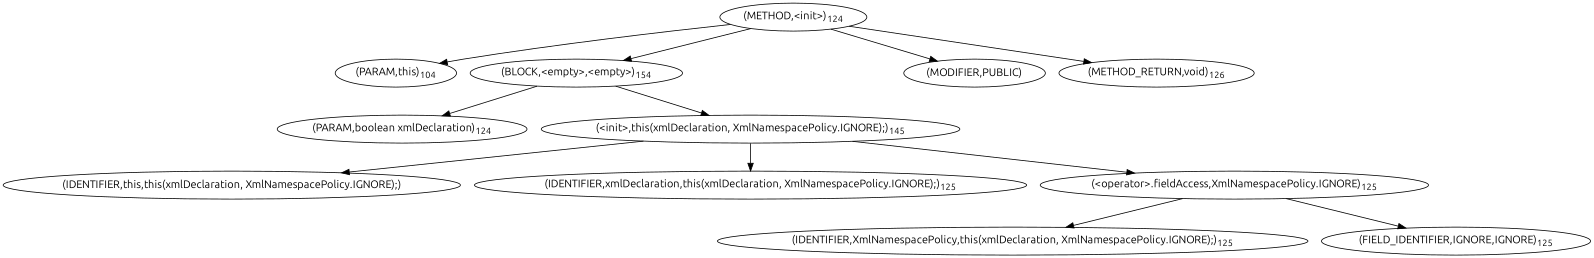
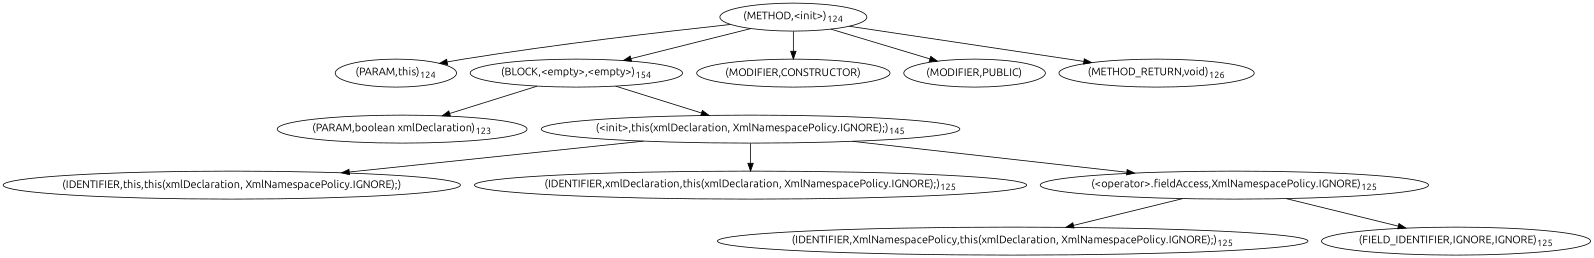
(428, 72) -> (428, 72)
none -> (793, 73)
(484, 128) -> (484, 128)
